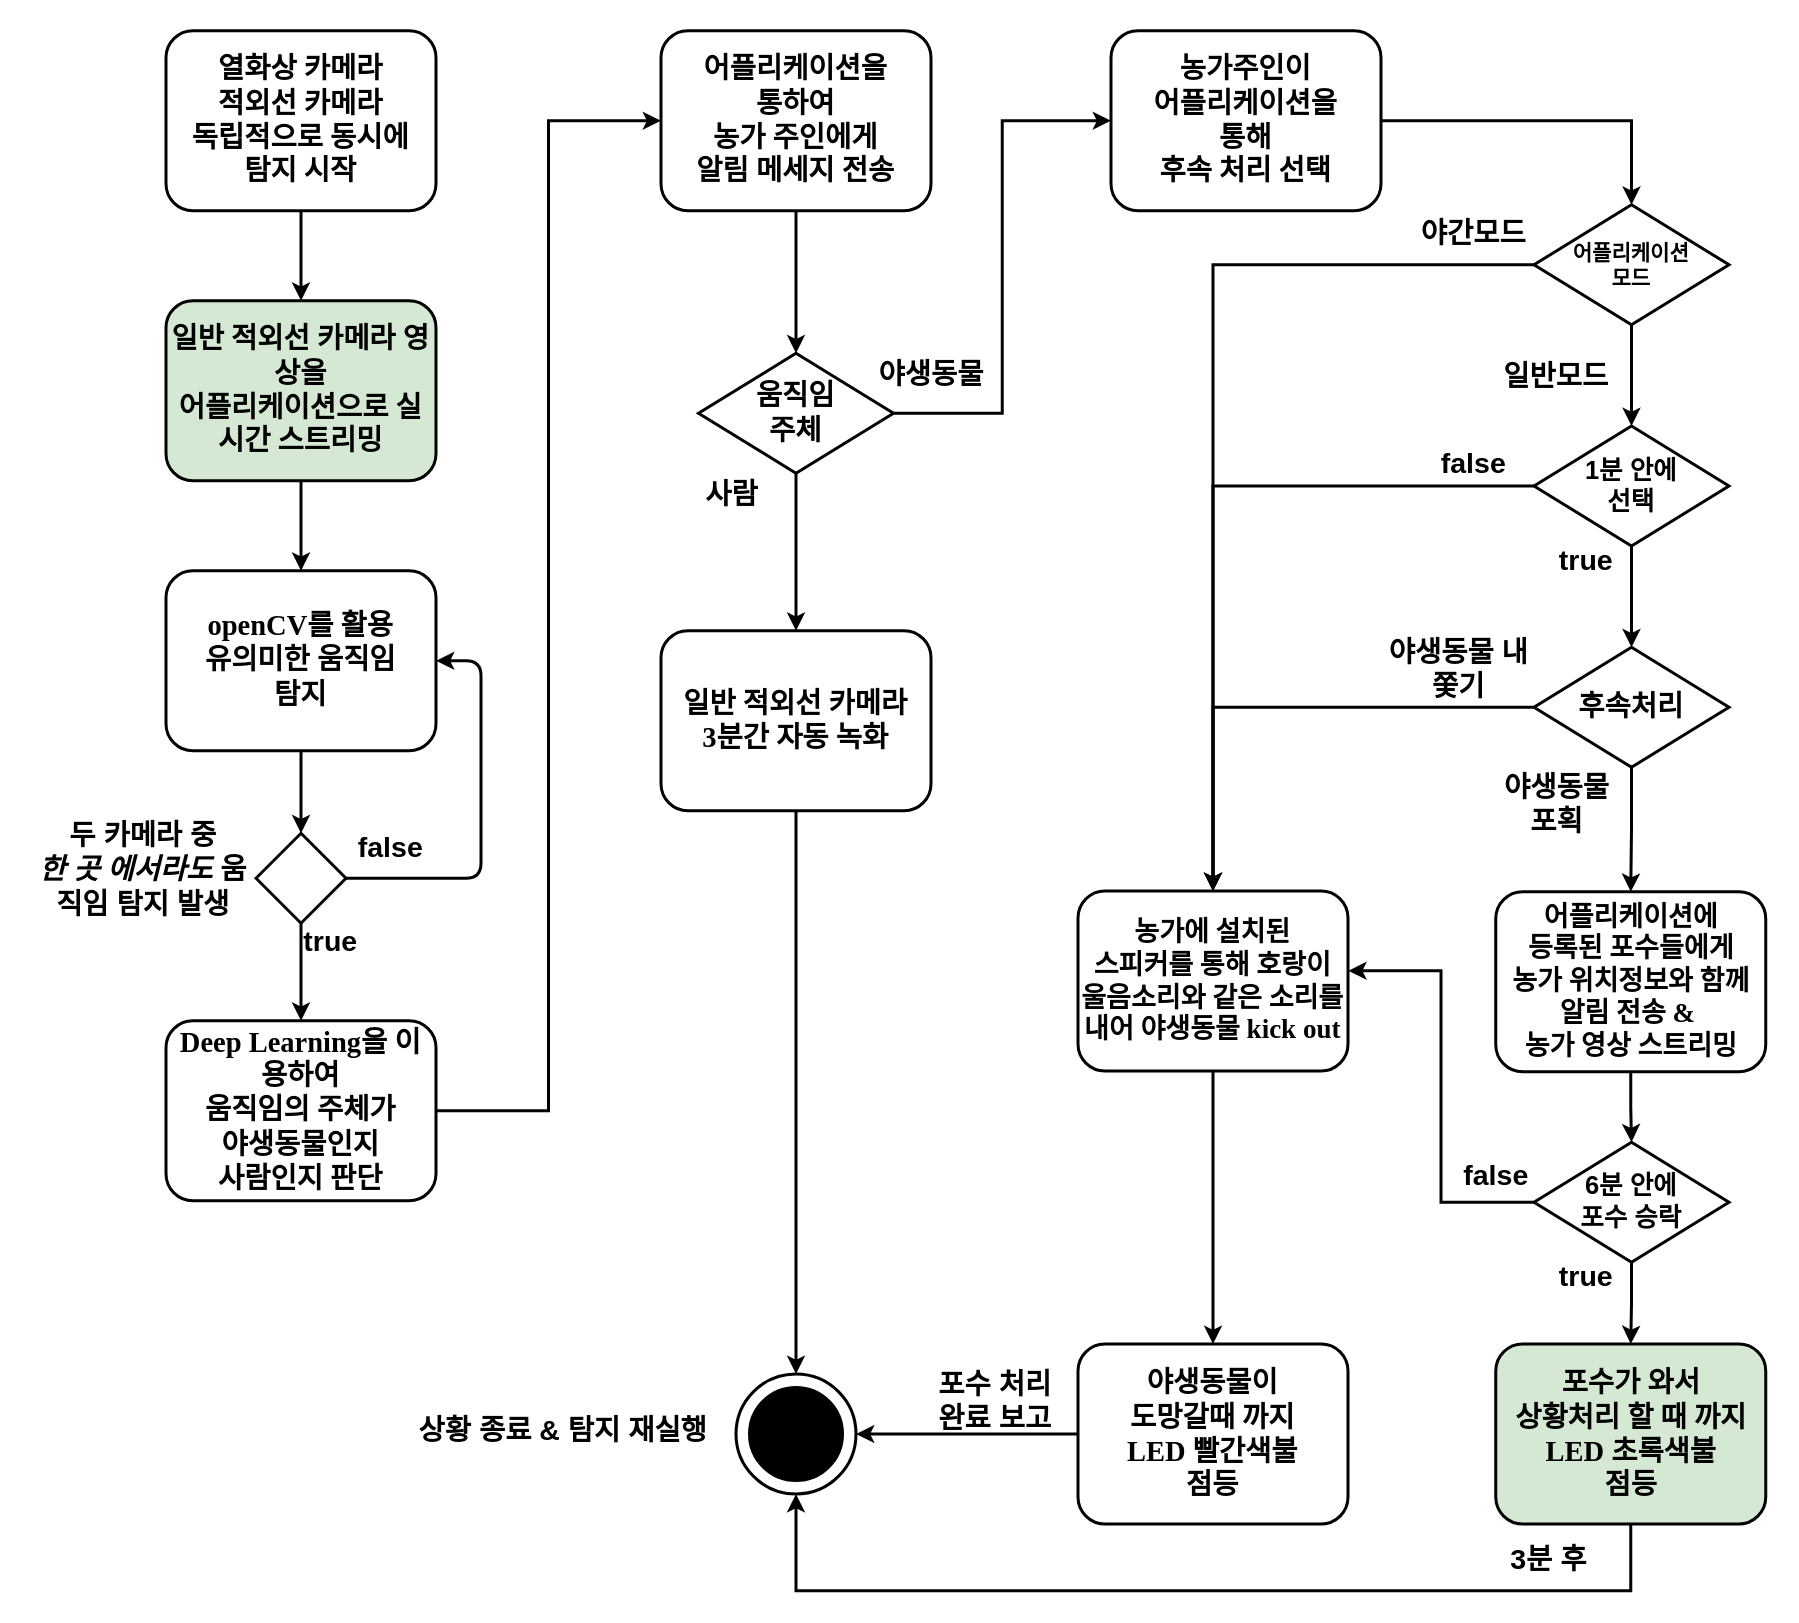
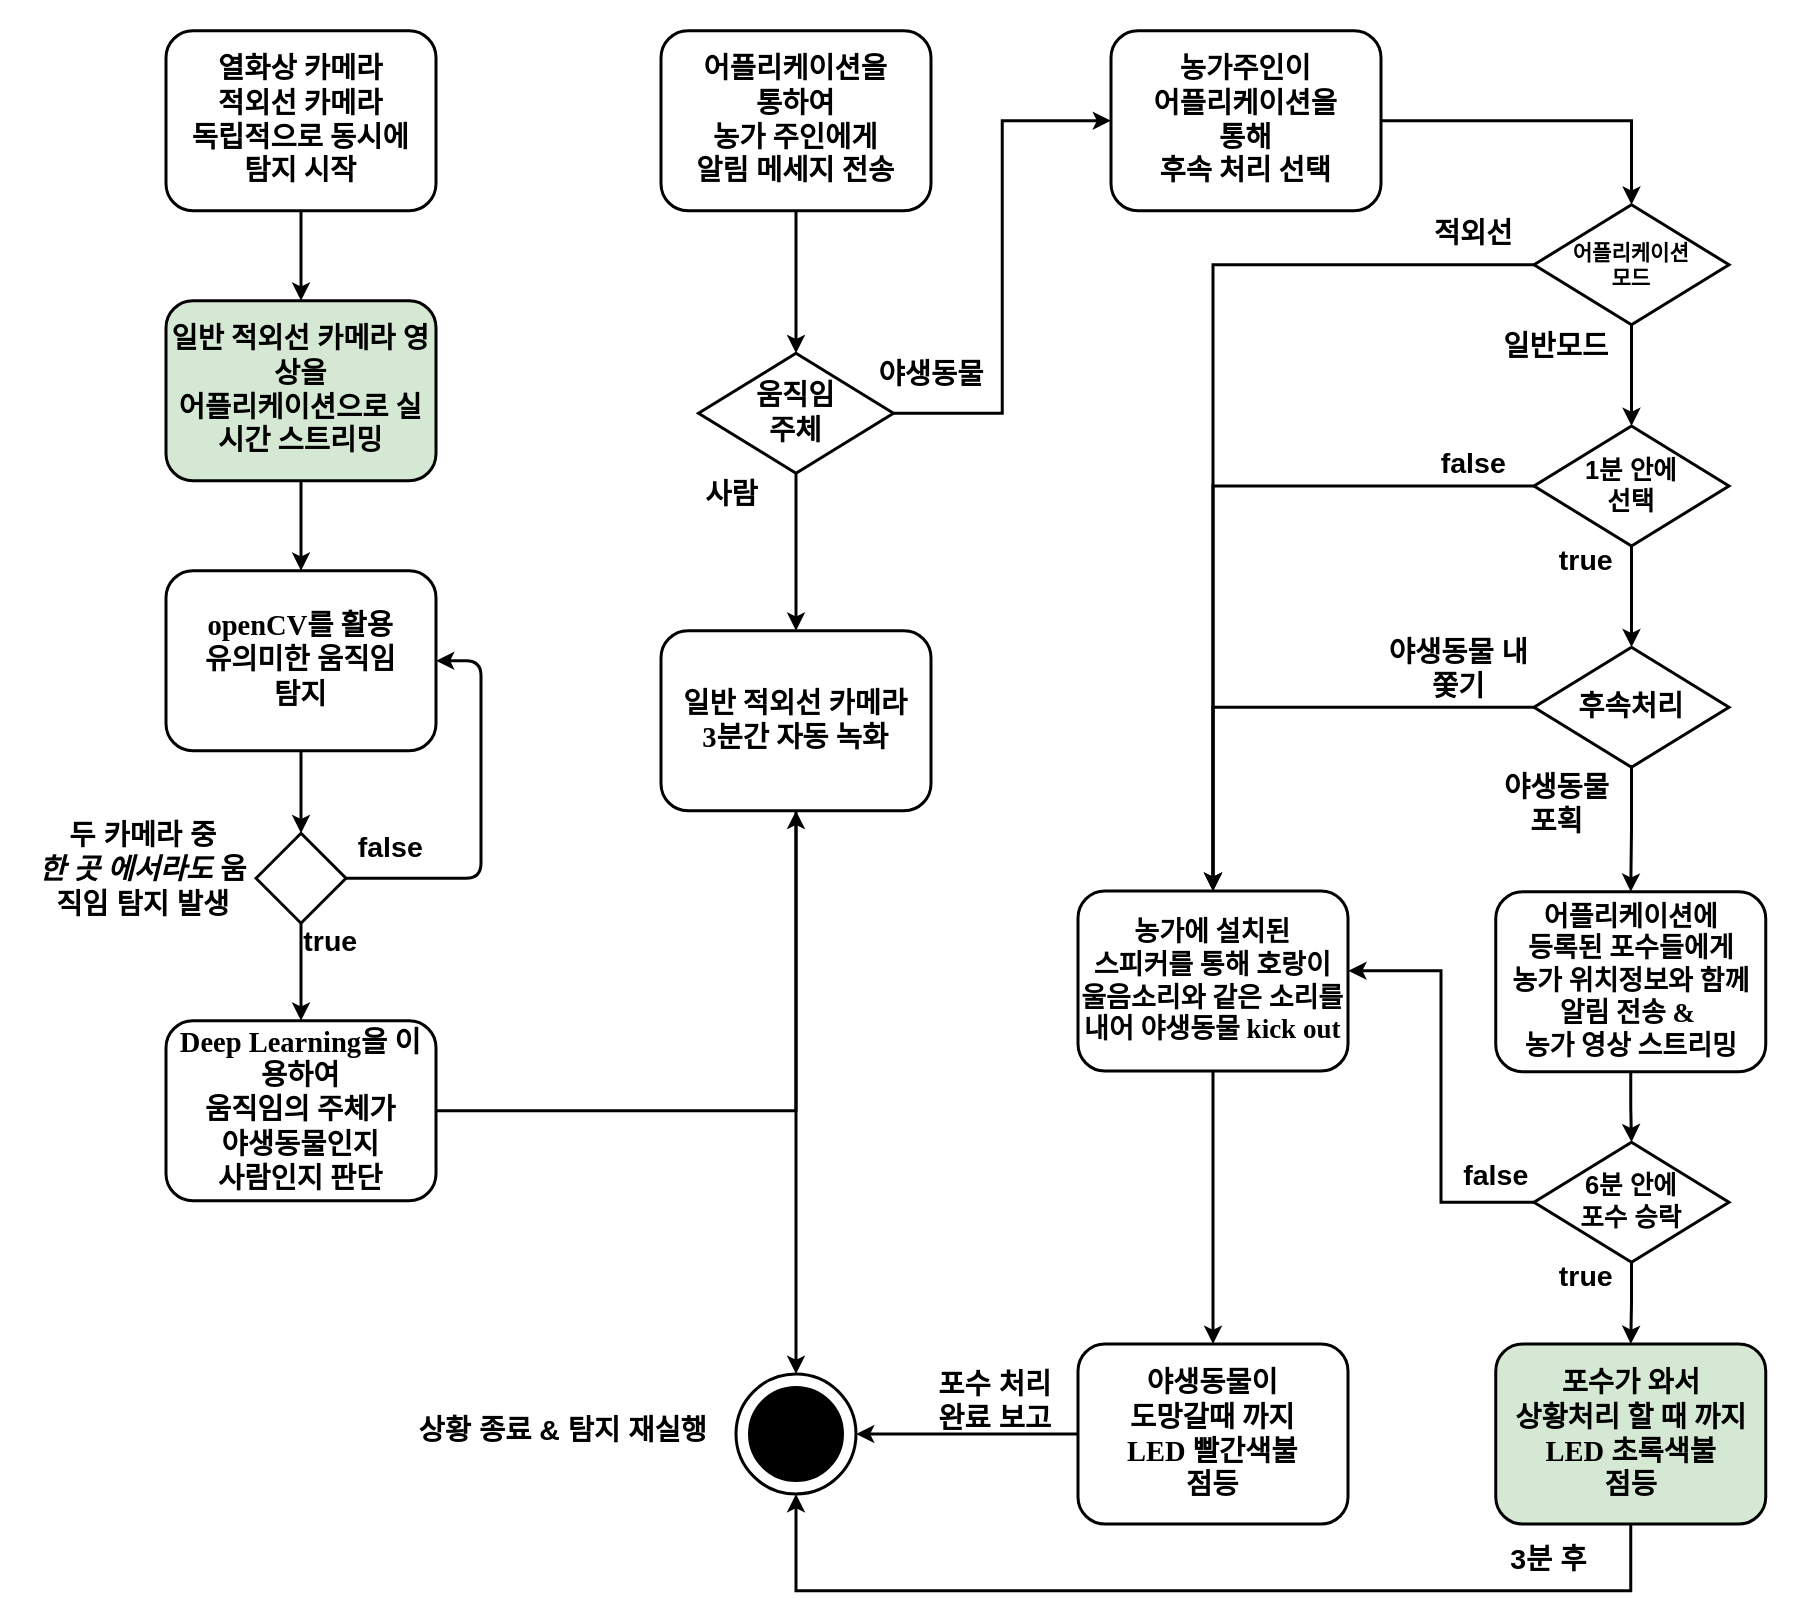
(1474, 235) -> (1474, 235)
(1556, 377) -> (1556, 347)
(548, 566) -> (670, 1111)
